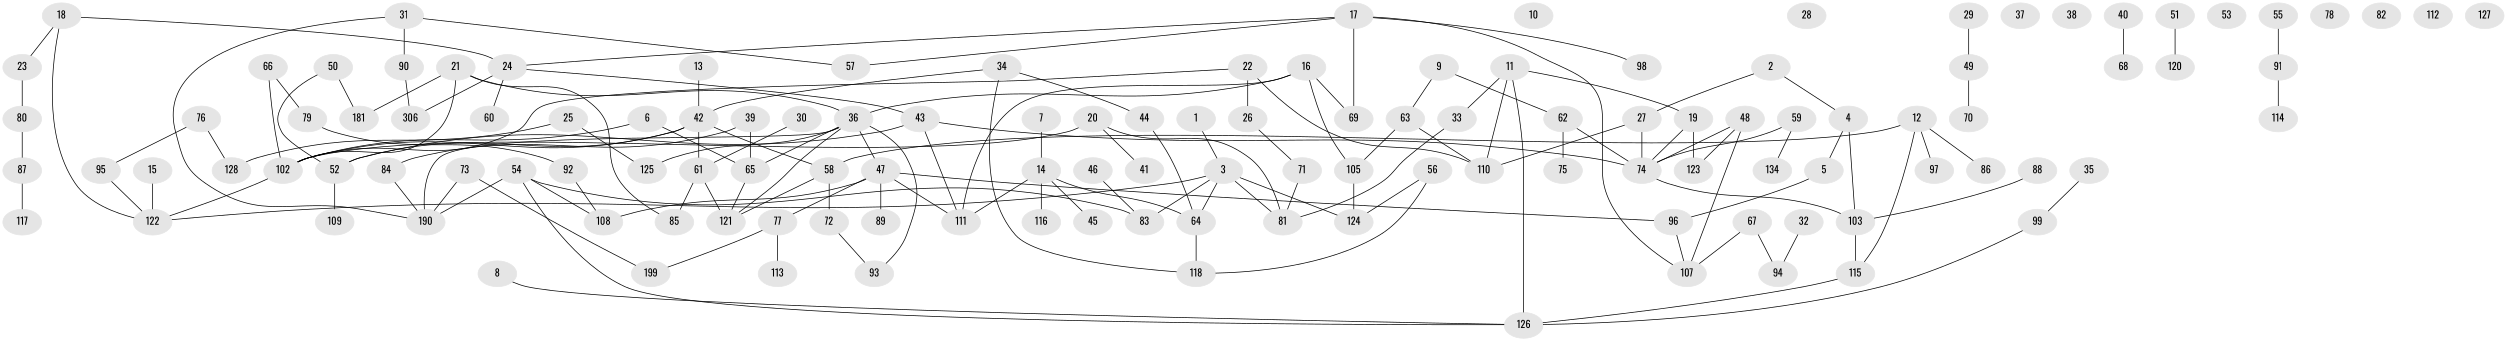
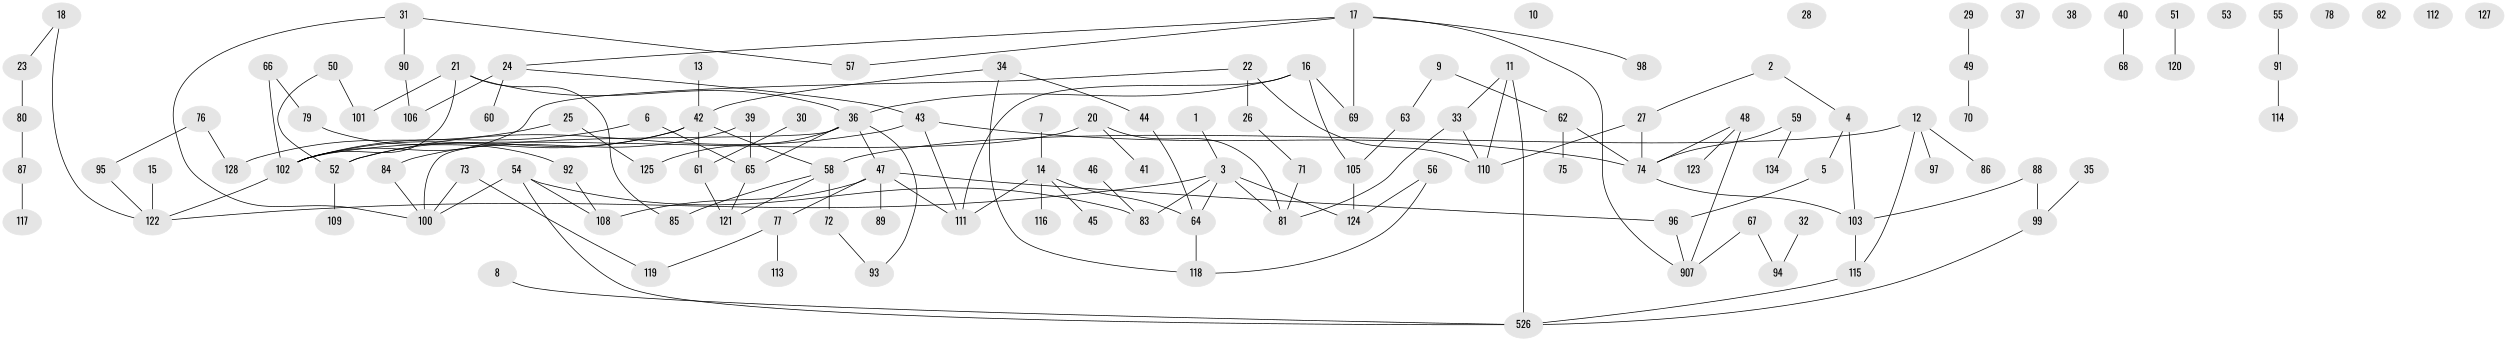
(278, 29) -> none
(359, 119) -> (359, 119)
(411, 119) -> (411, 119)
(1693, 119) -> none
(1450, 148) -> (1474, 150)
(790, 171) -> none
(687, 196) -> (750, 193)
none -> (2037, 196)
(426, 222) -> (426, 222)
(651, 274) -> (651, 274)
(1687, 274) -> (1687, 274)
(1524, 325) -> (1524, 325)
